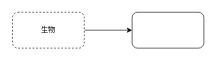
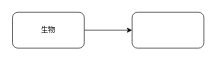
(48, 30) -> (48, 30)
